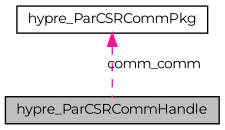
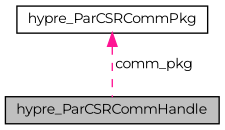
(153, 65) -> (153, 65)
